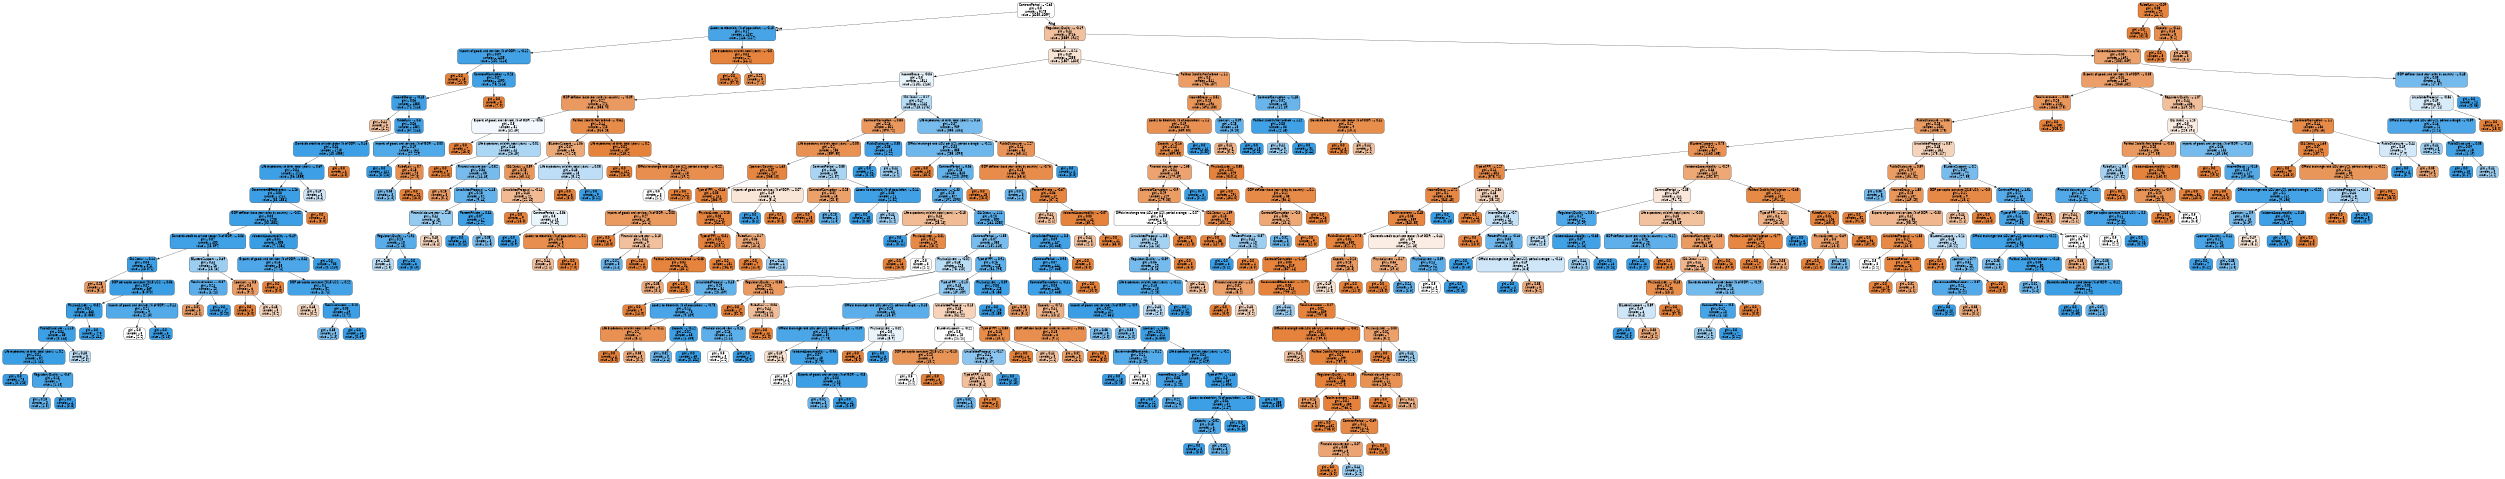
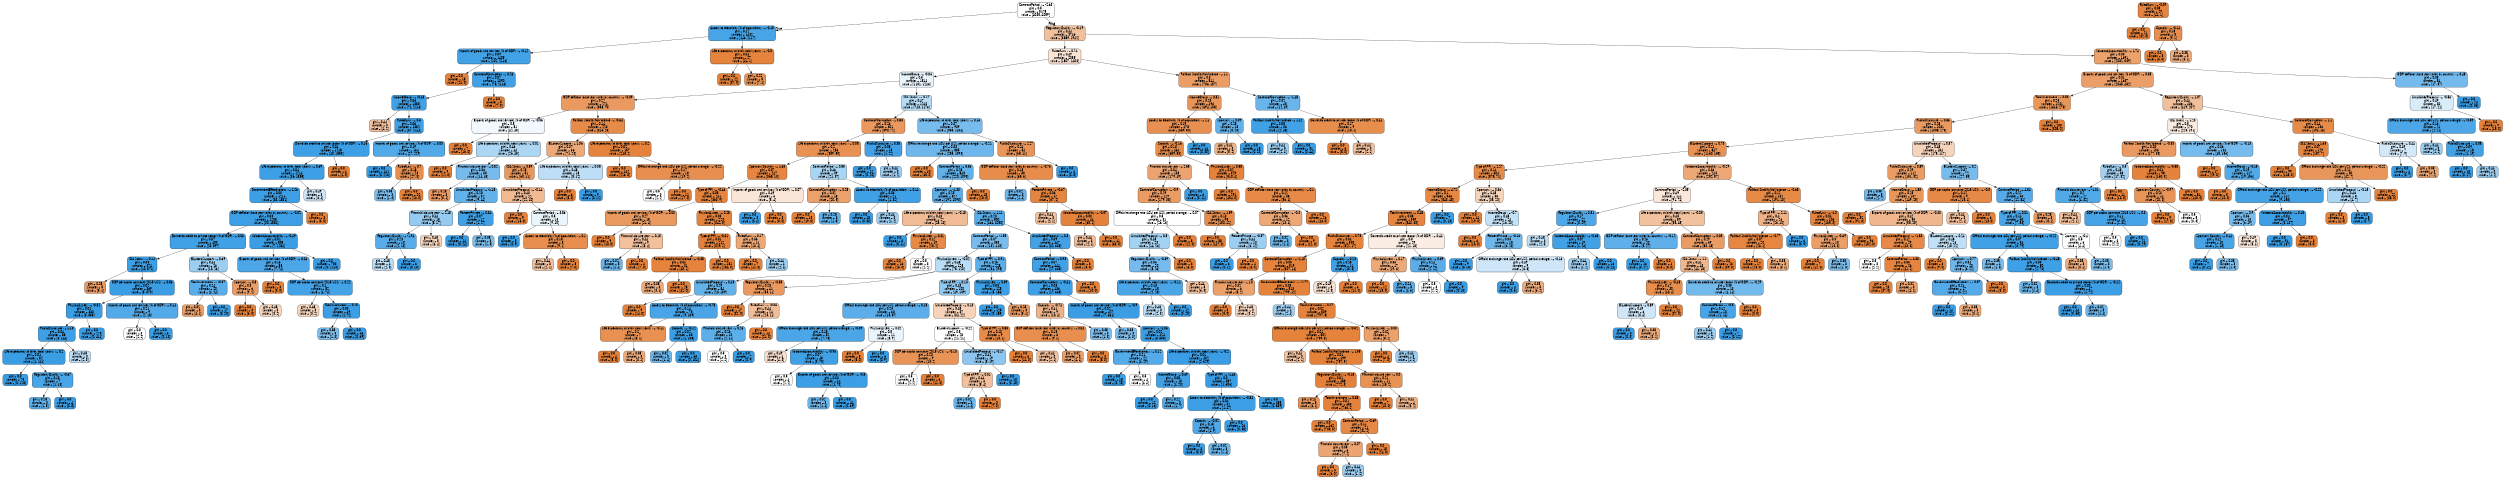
(2160, 21) -> none
(1345, 264) -> (1345, 264)
